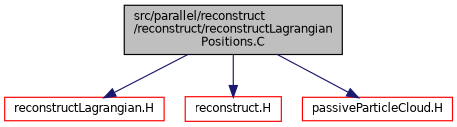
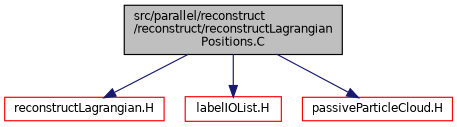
(233, 109) -> (233, 109)
